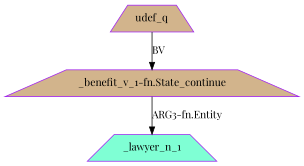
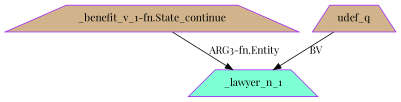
(152, 47) -> (307, 49)
